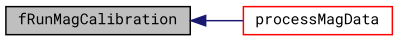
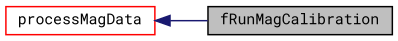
(224, 21) -> (189, 21)
